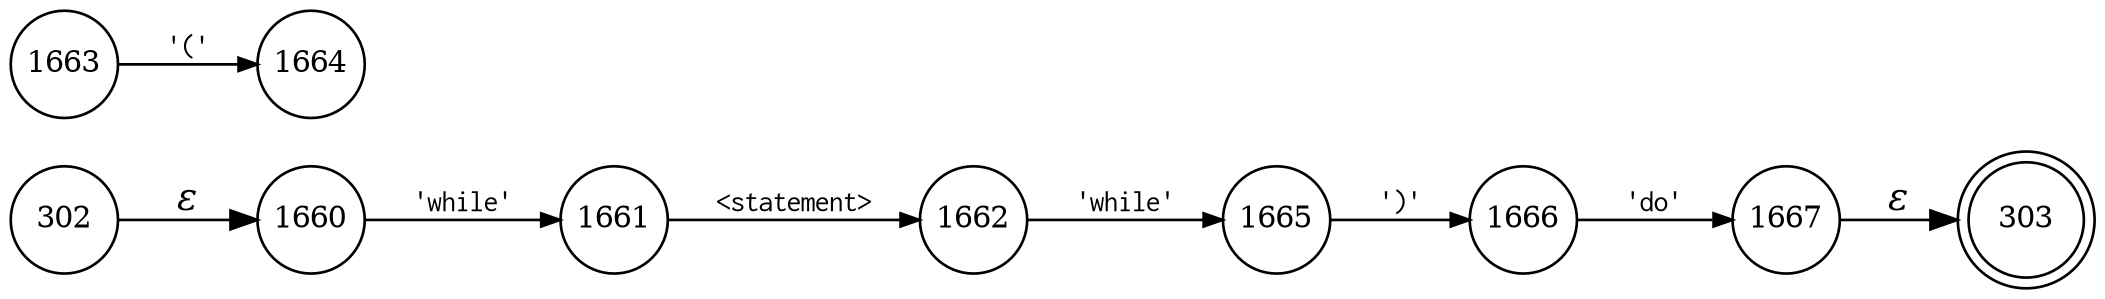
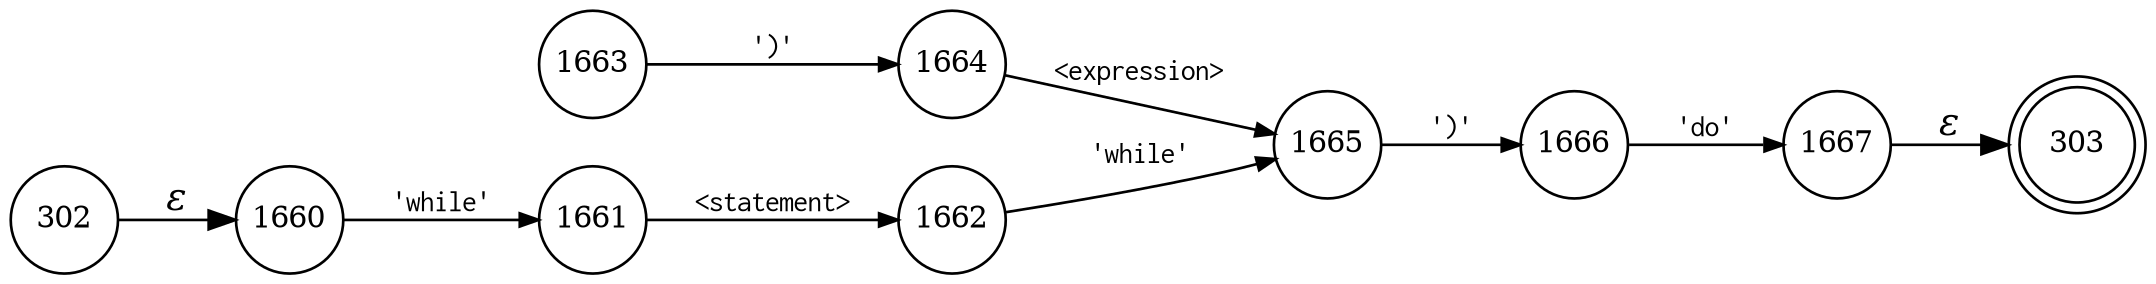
(188, 48) -> (772, 48)
none -> (1130, 103)
